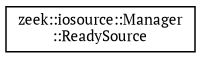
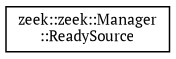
(100, 29) -> (88, 29)
